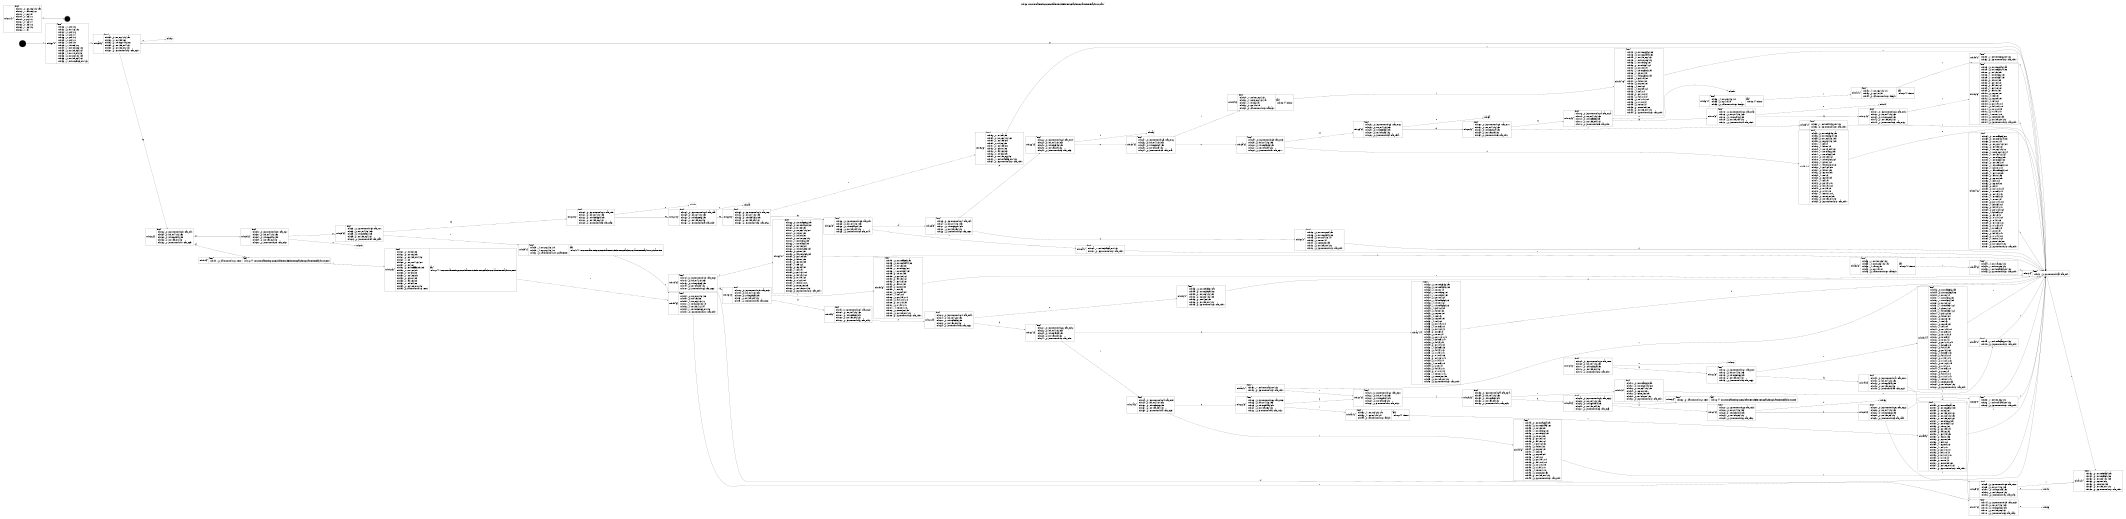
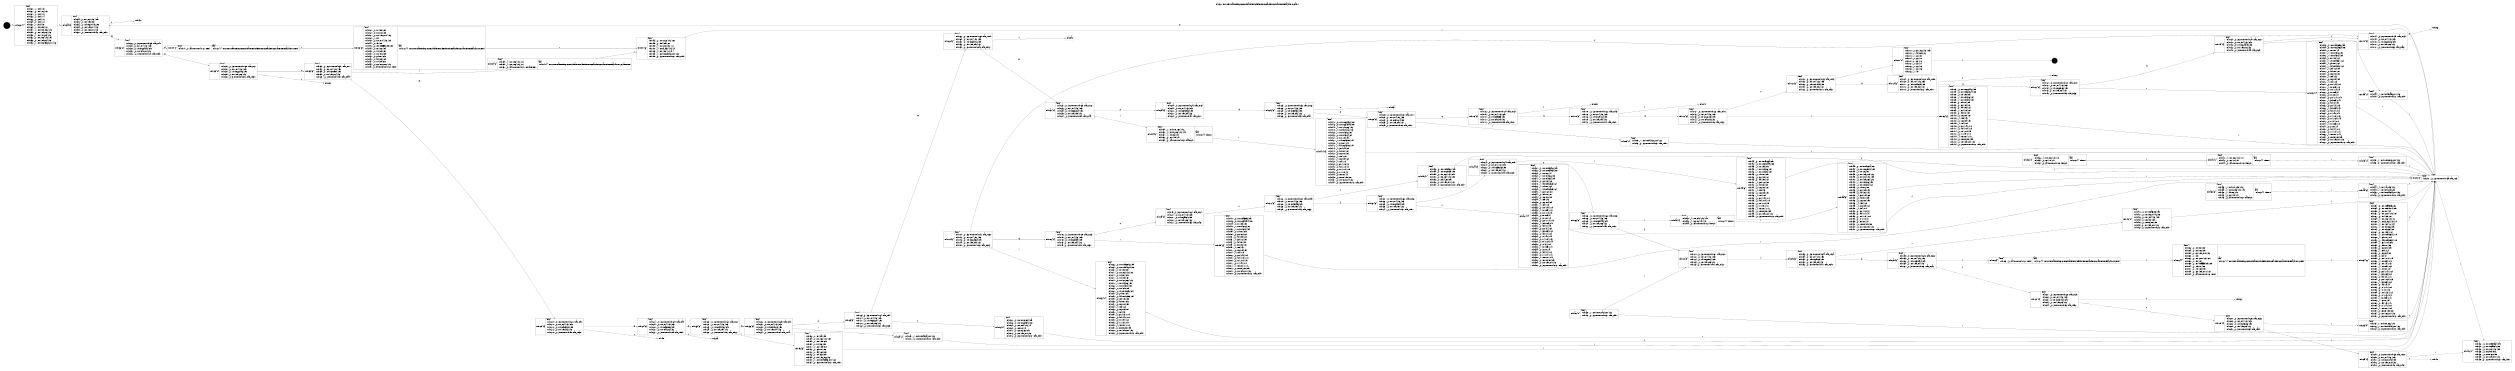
none -> (1811, 84)
(1824, 167) -> none
none -> (2239, 261)
